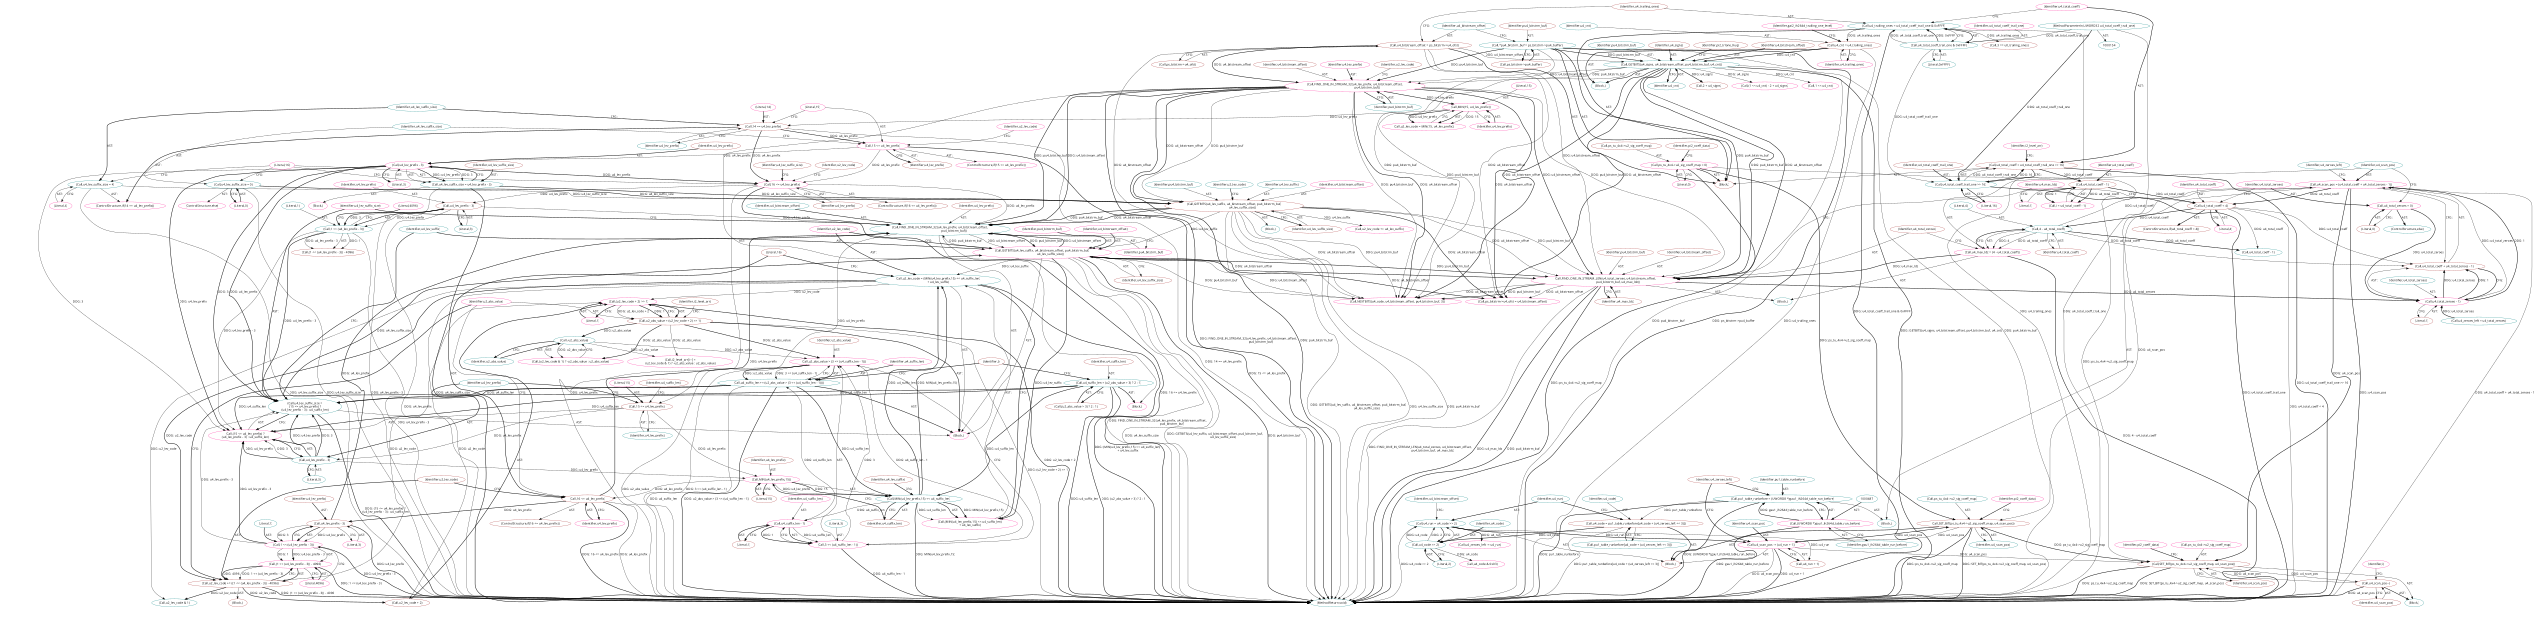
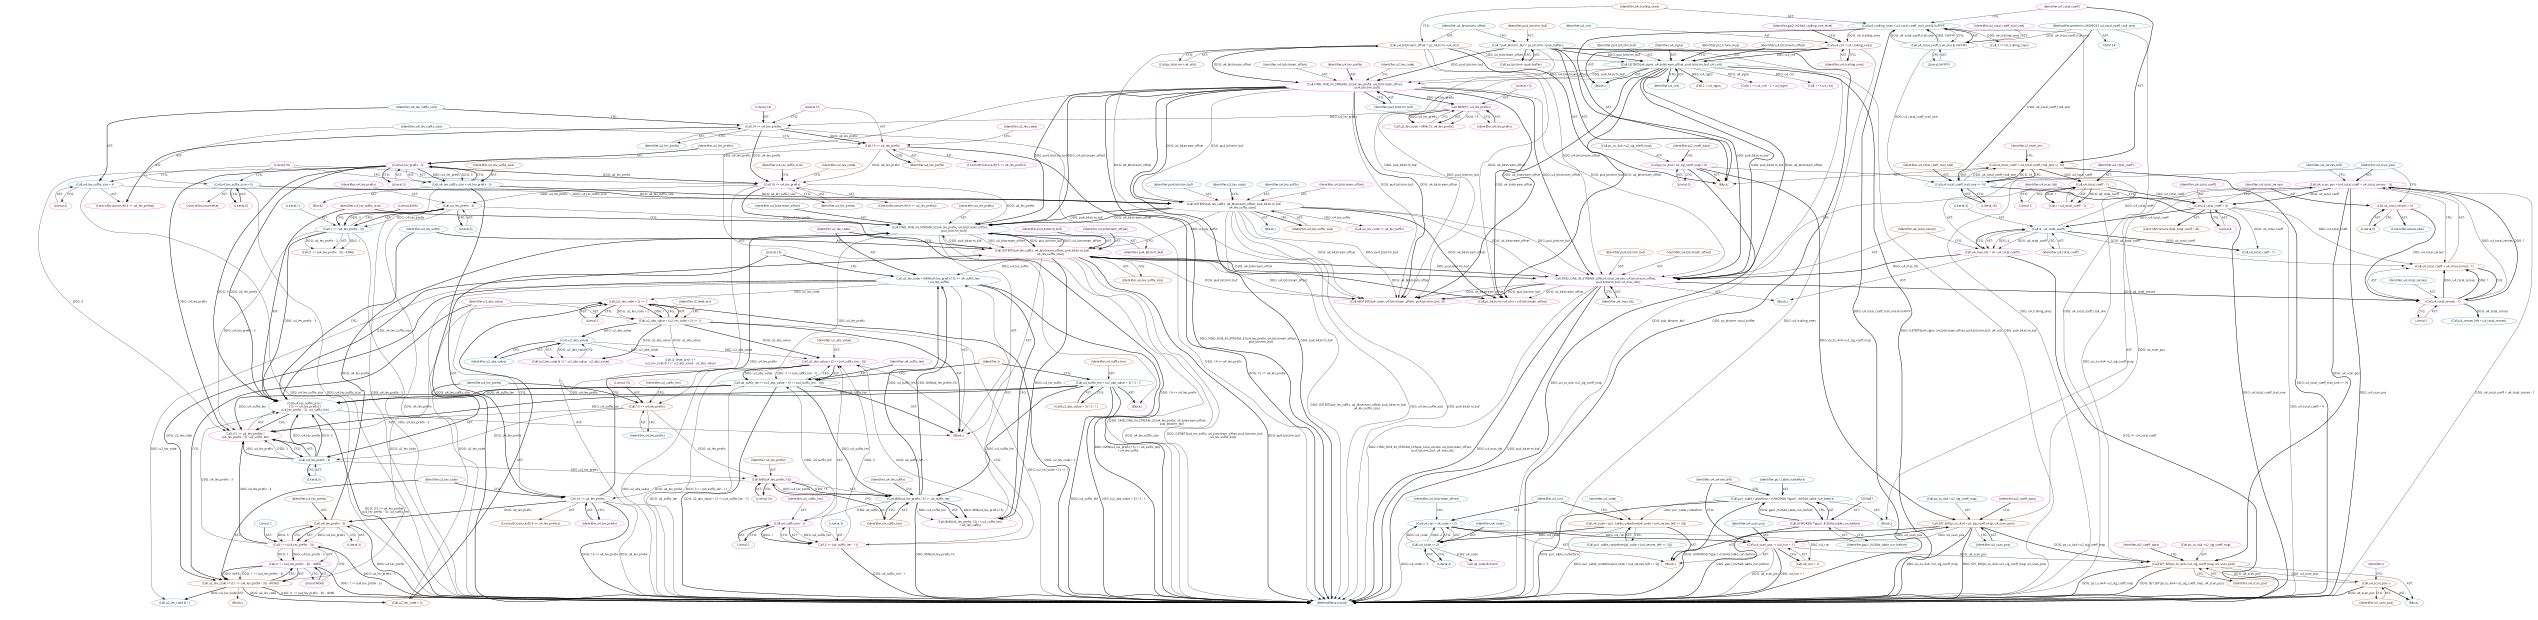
(2446, 315) -> (2473, 308)
(1480, 545) -> none
